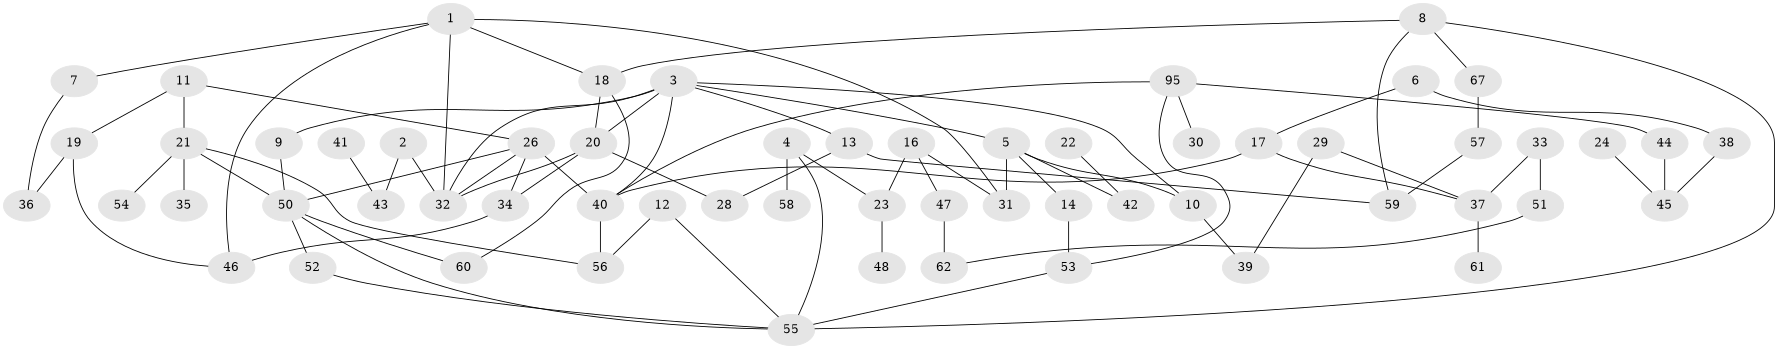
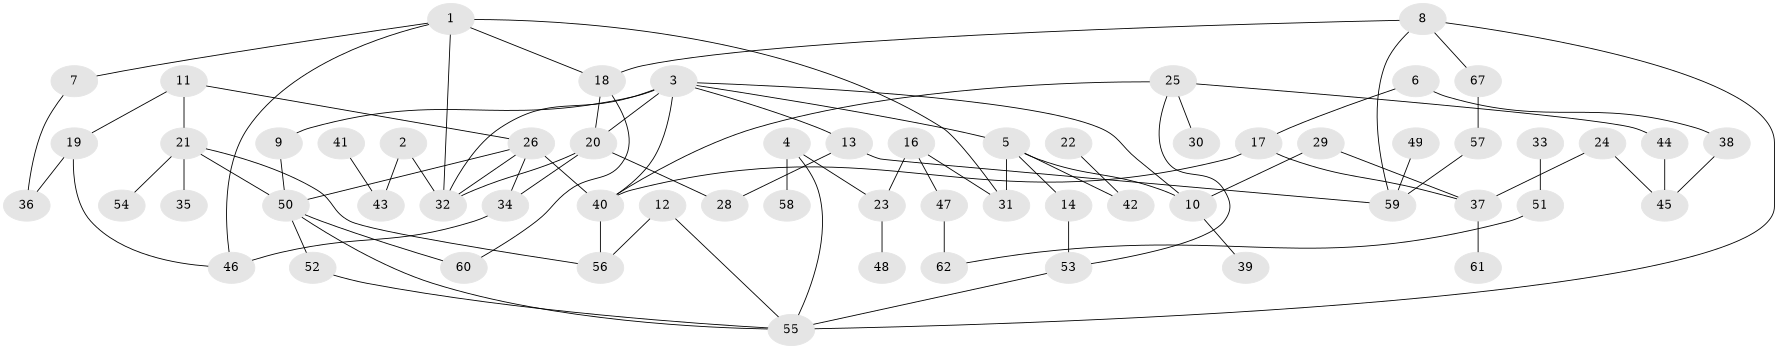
(1173, 81) -> (1173, 81)
none -> (1416, 143)
(1509, 174) -> (1547, 171)
(1283, 206) -> (1257, 174)
